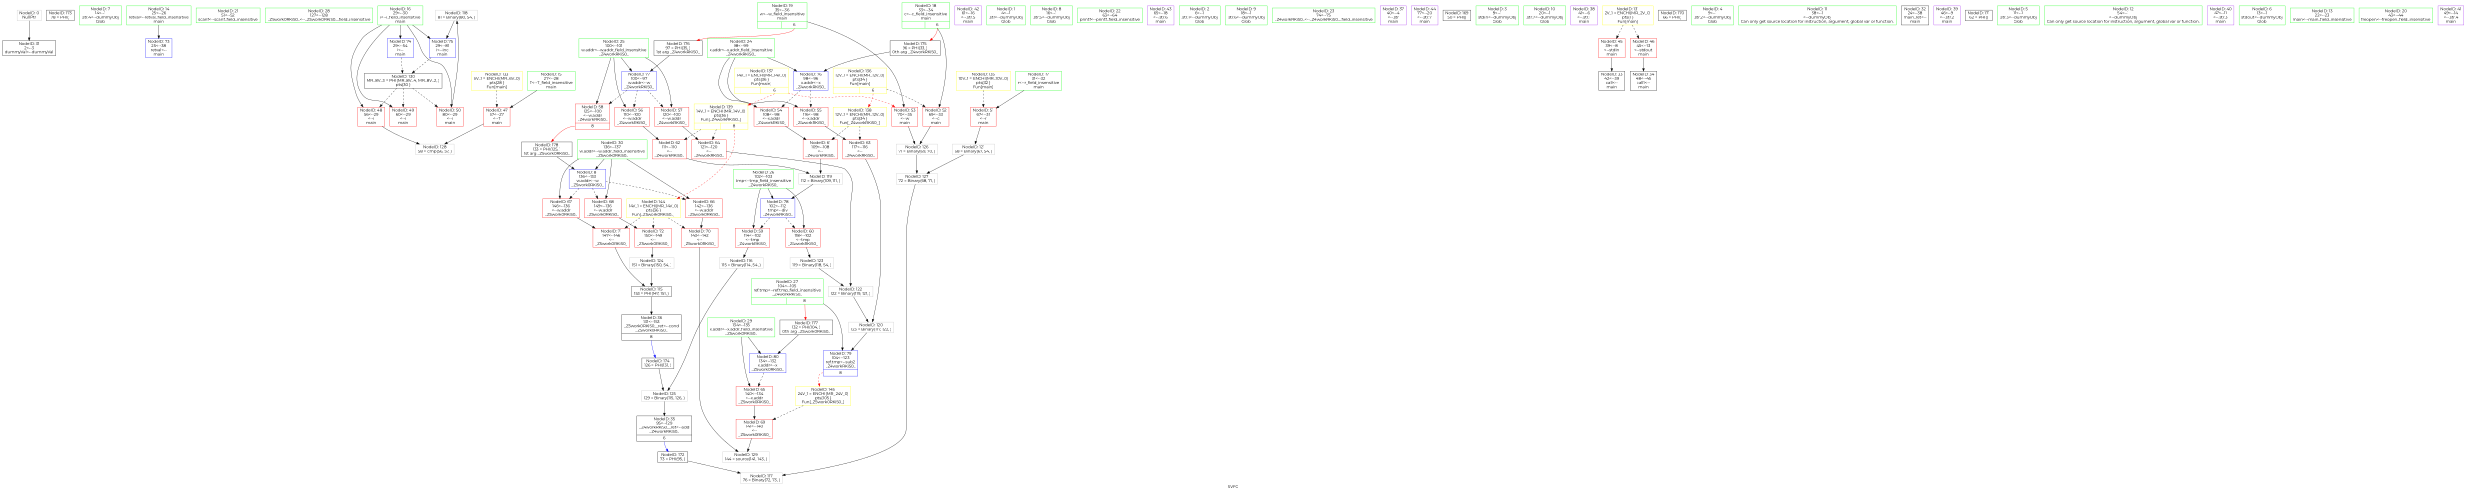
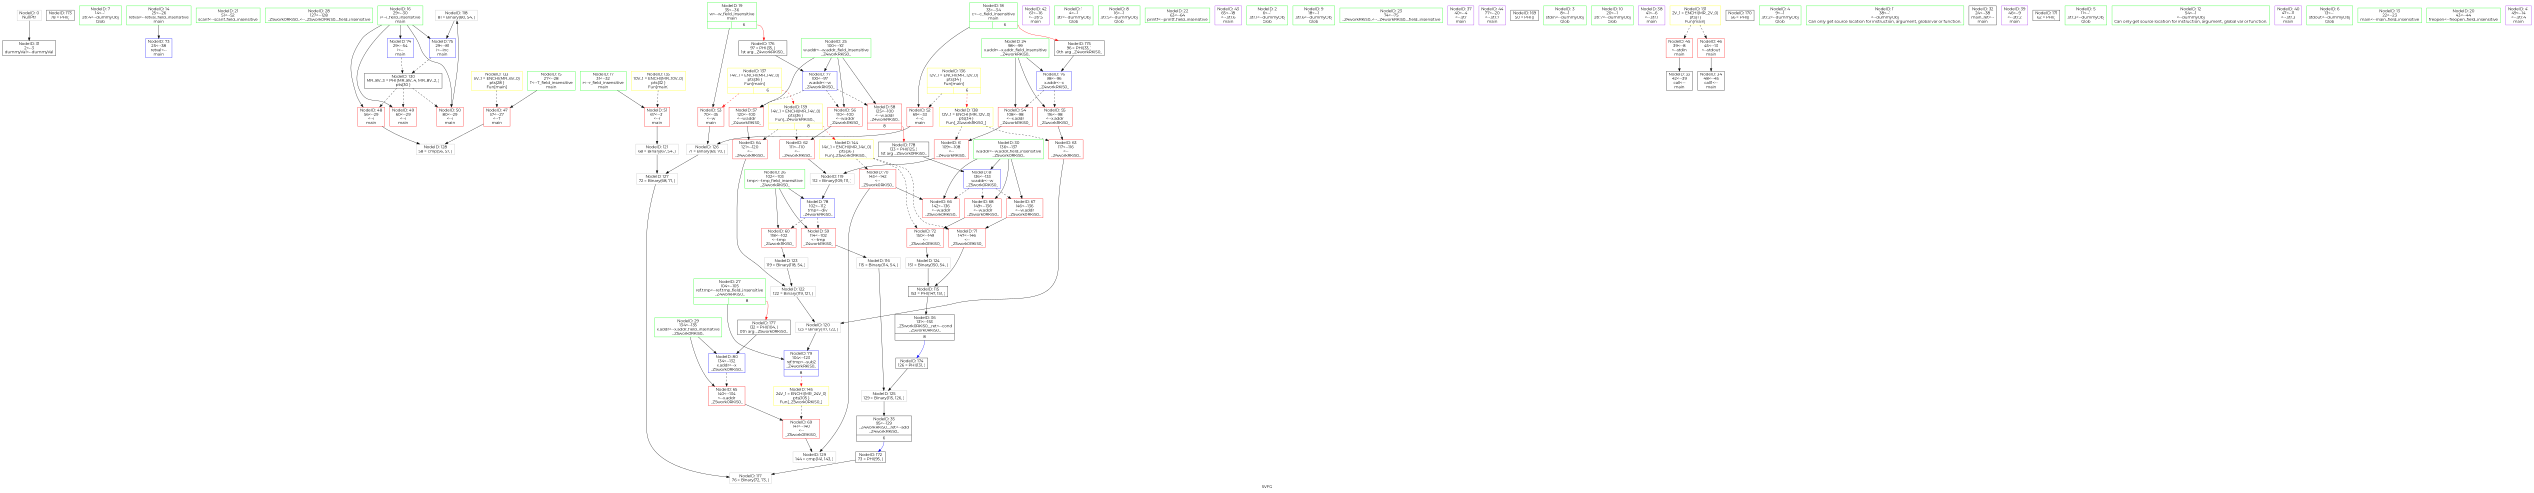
(702, 222) -> (909, 193)
(746, 459) -> (814, 459)
